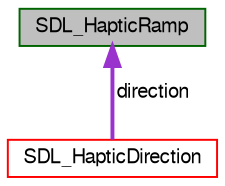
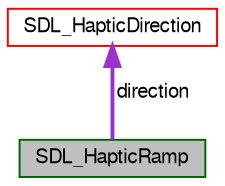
(112, 103) -> (112, 103)
